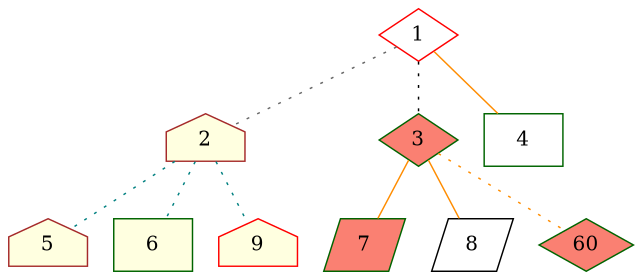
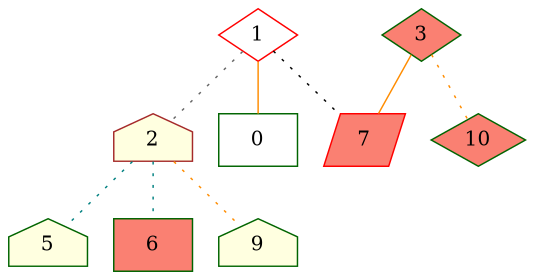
(419, 88) -> (307, 83)
(524, 140) -> (258, 140)
(232, 193) -> (207, 194)
(48, 245) -> (48, 245)
(153, 245) -> (153, 245)
(258, 245) -> (258, 245)
(365, 245) -> (365, 140)
(472, 245) -> none
(586, 245) -> (478, 140)
